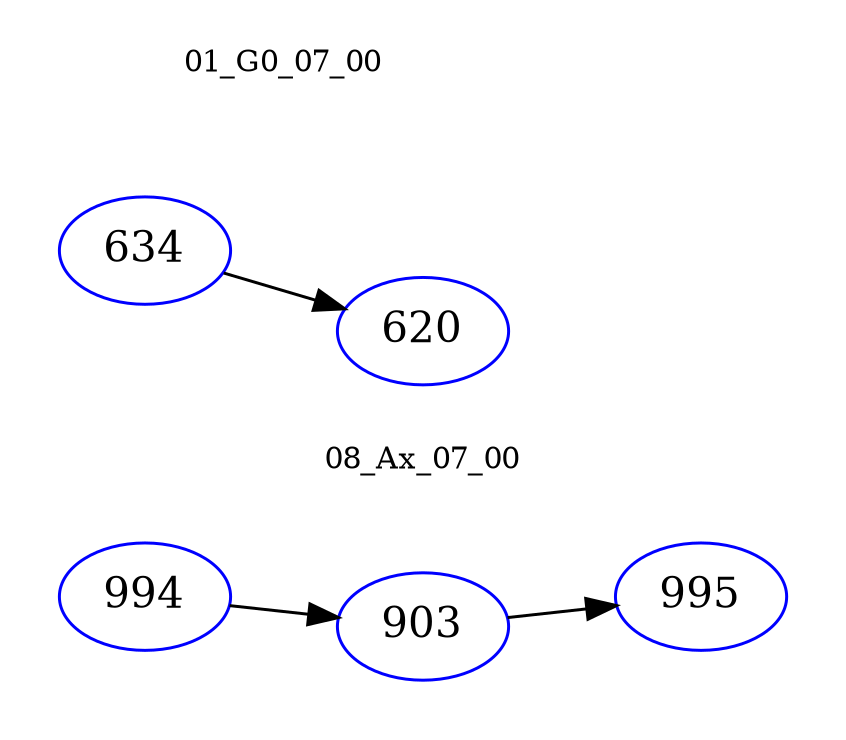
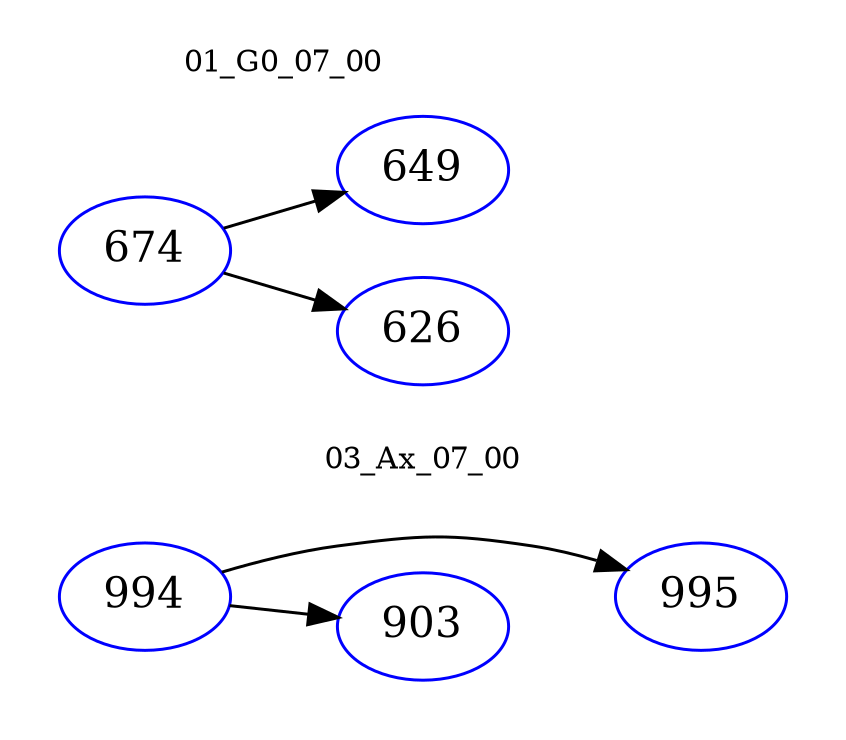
none -> (423, 170)
(145, 251) -> (145, 251)
(423, 331) -> (423, 331)
(423, 461) -> (423, 461)
(547, 613) -> (409, 538)
